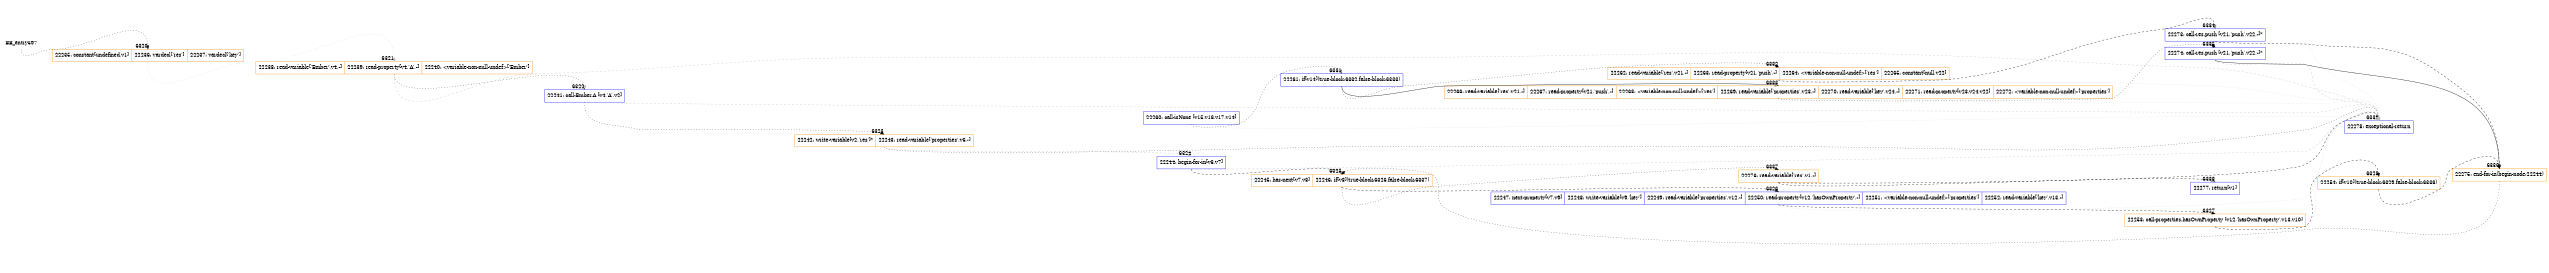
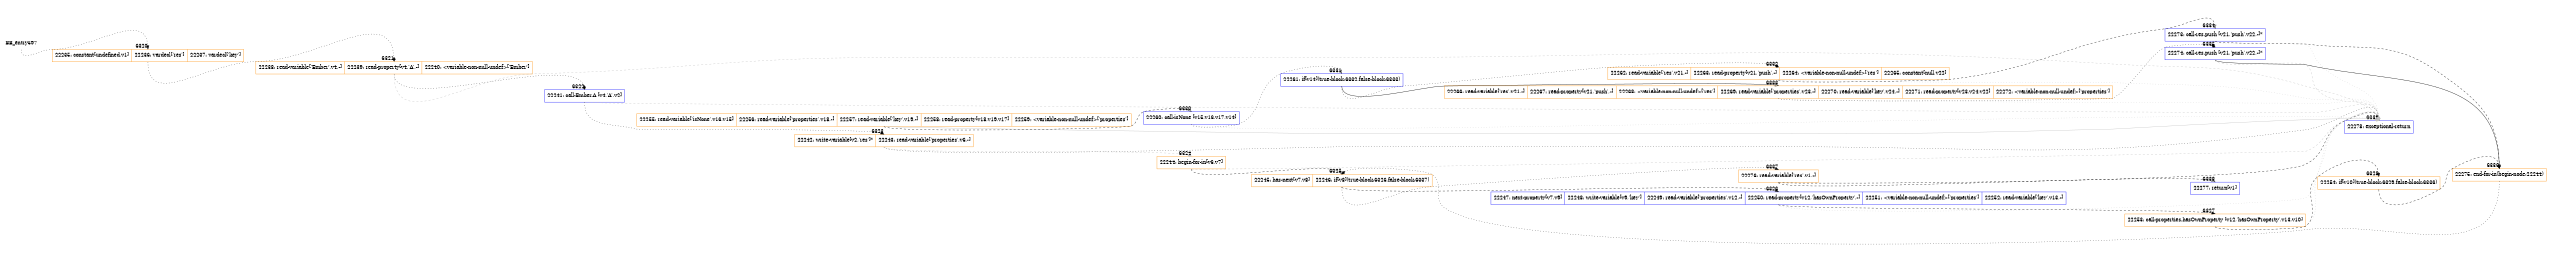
(271, 60) -> (271, 60)
(473, 84) -> (473, 84)
none -> (884, 120)
(1191, 163) -> (1191, 163)
